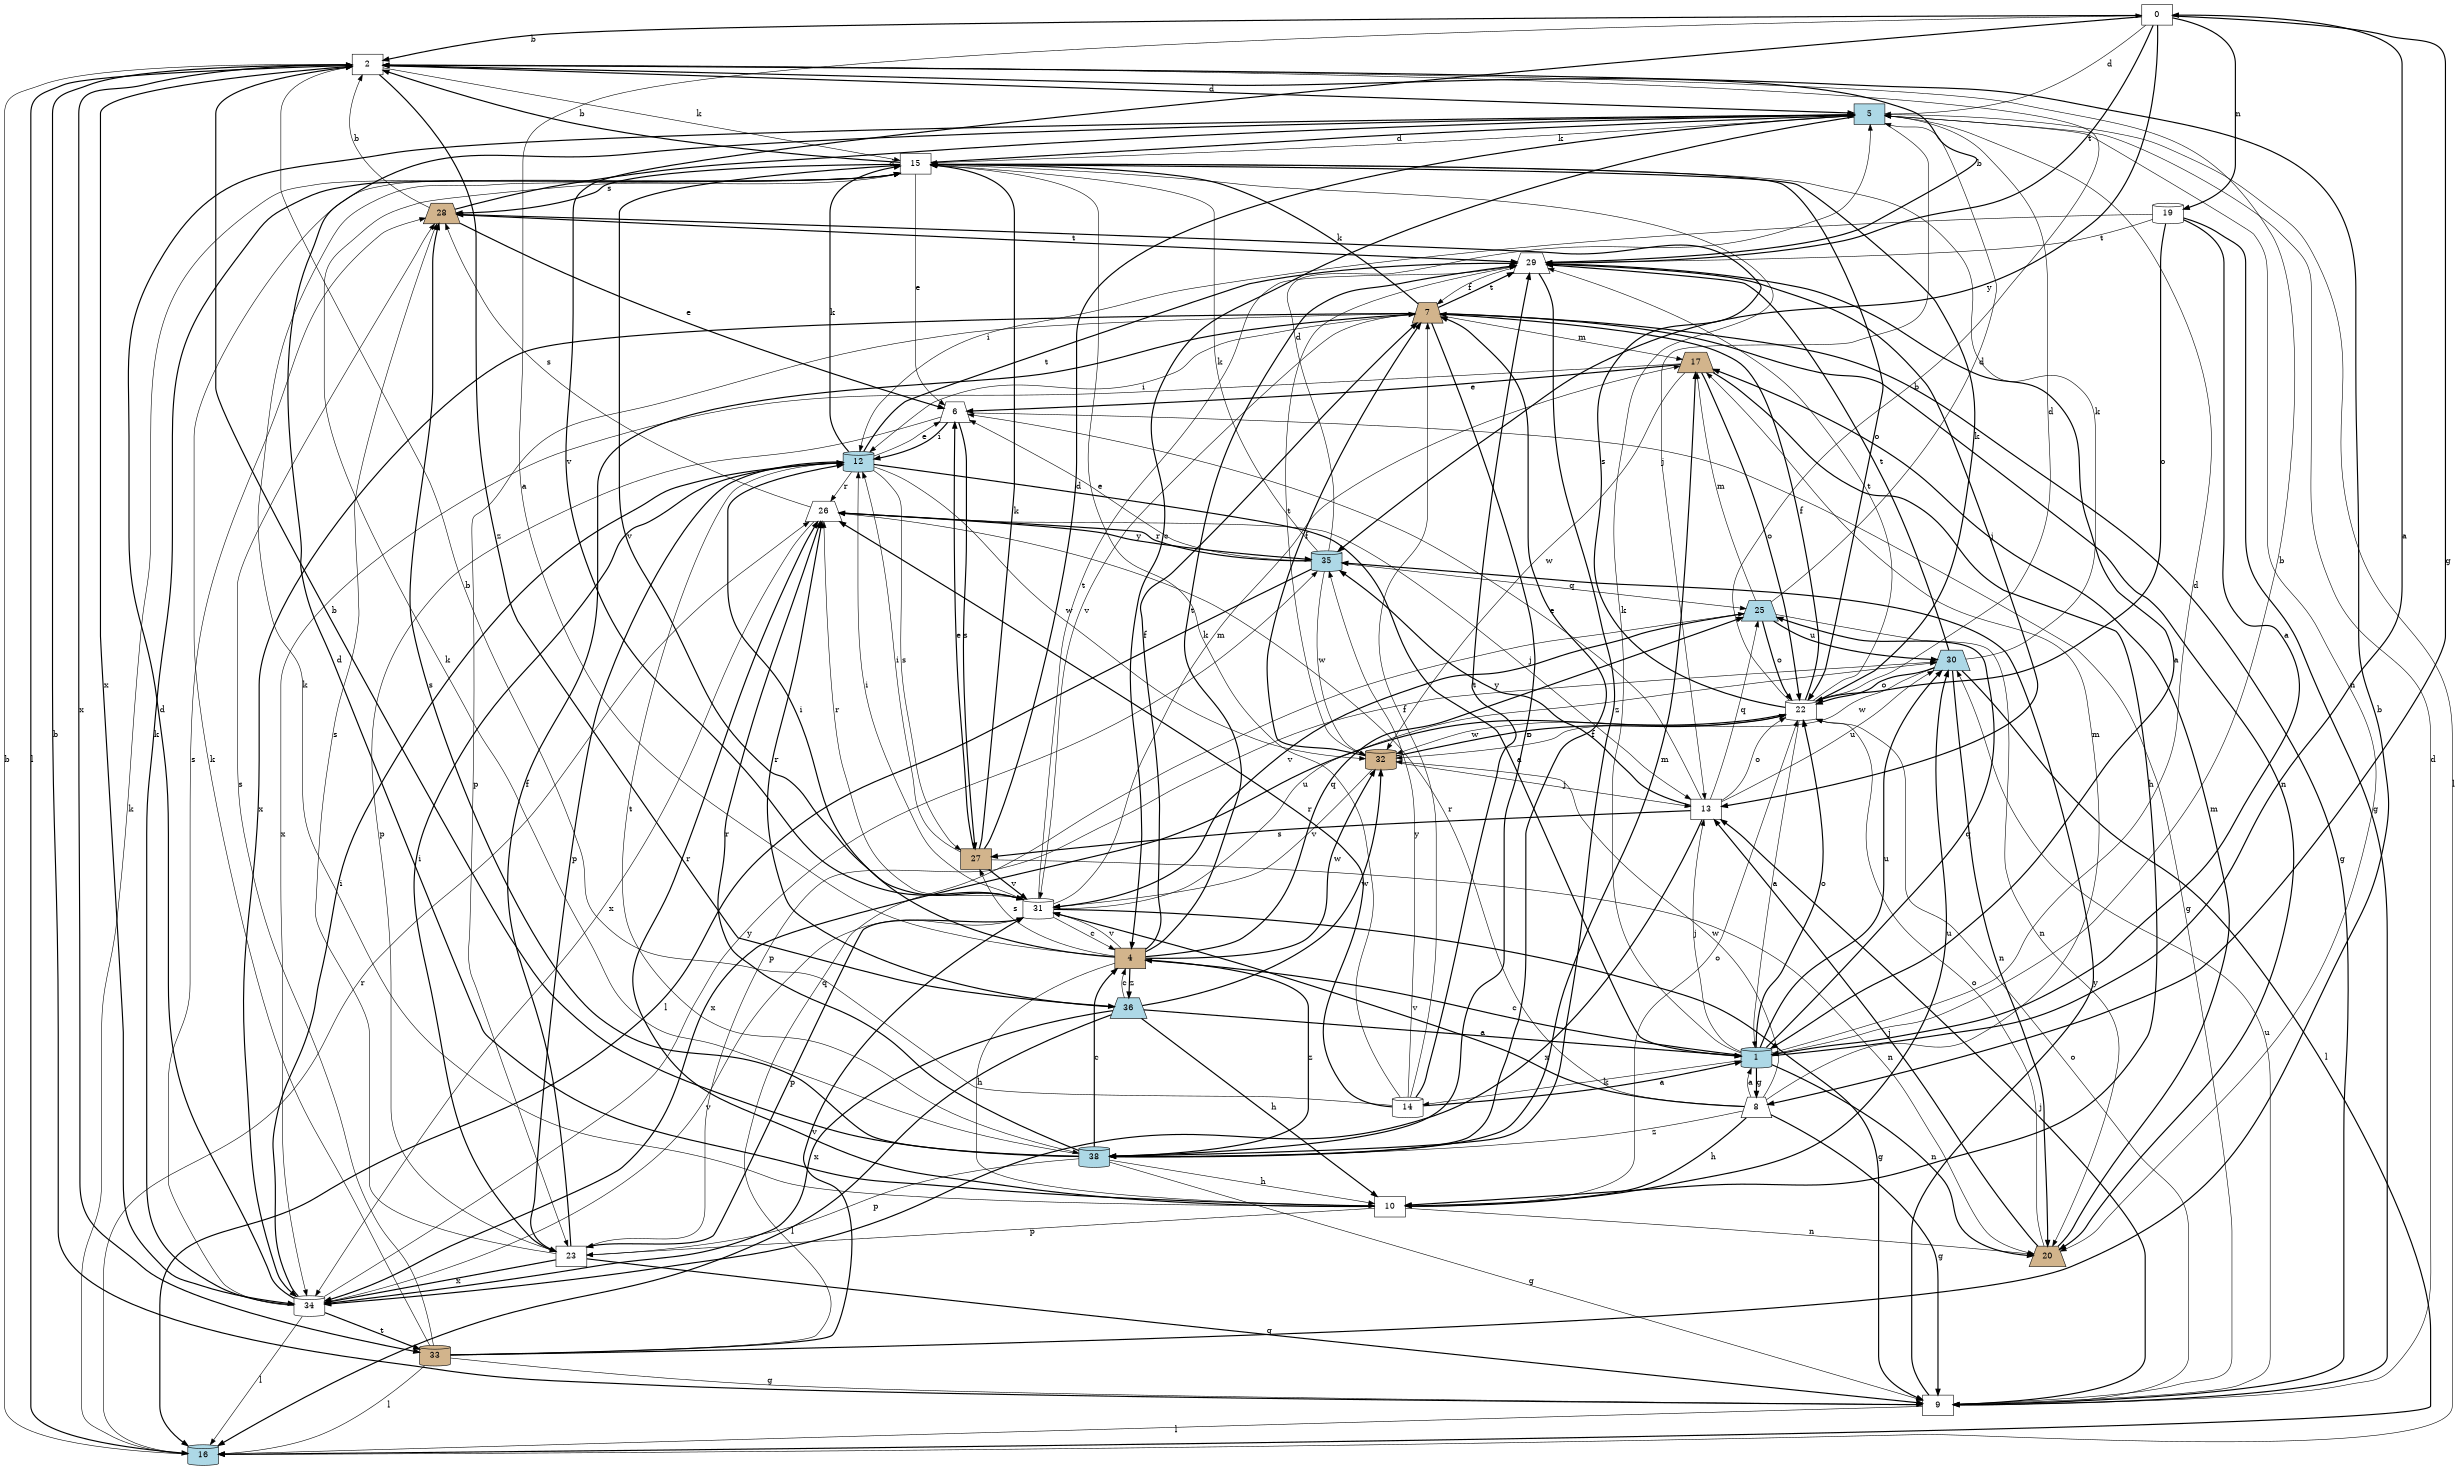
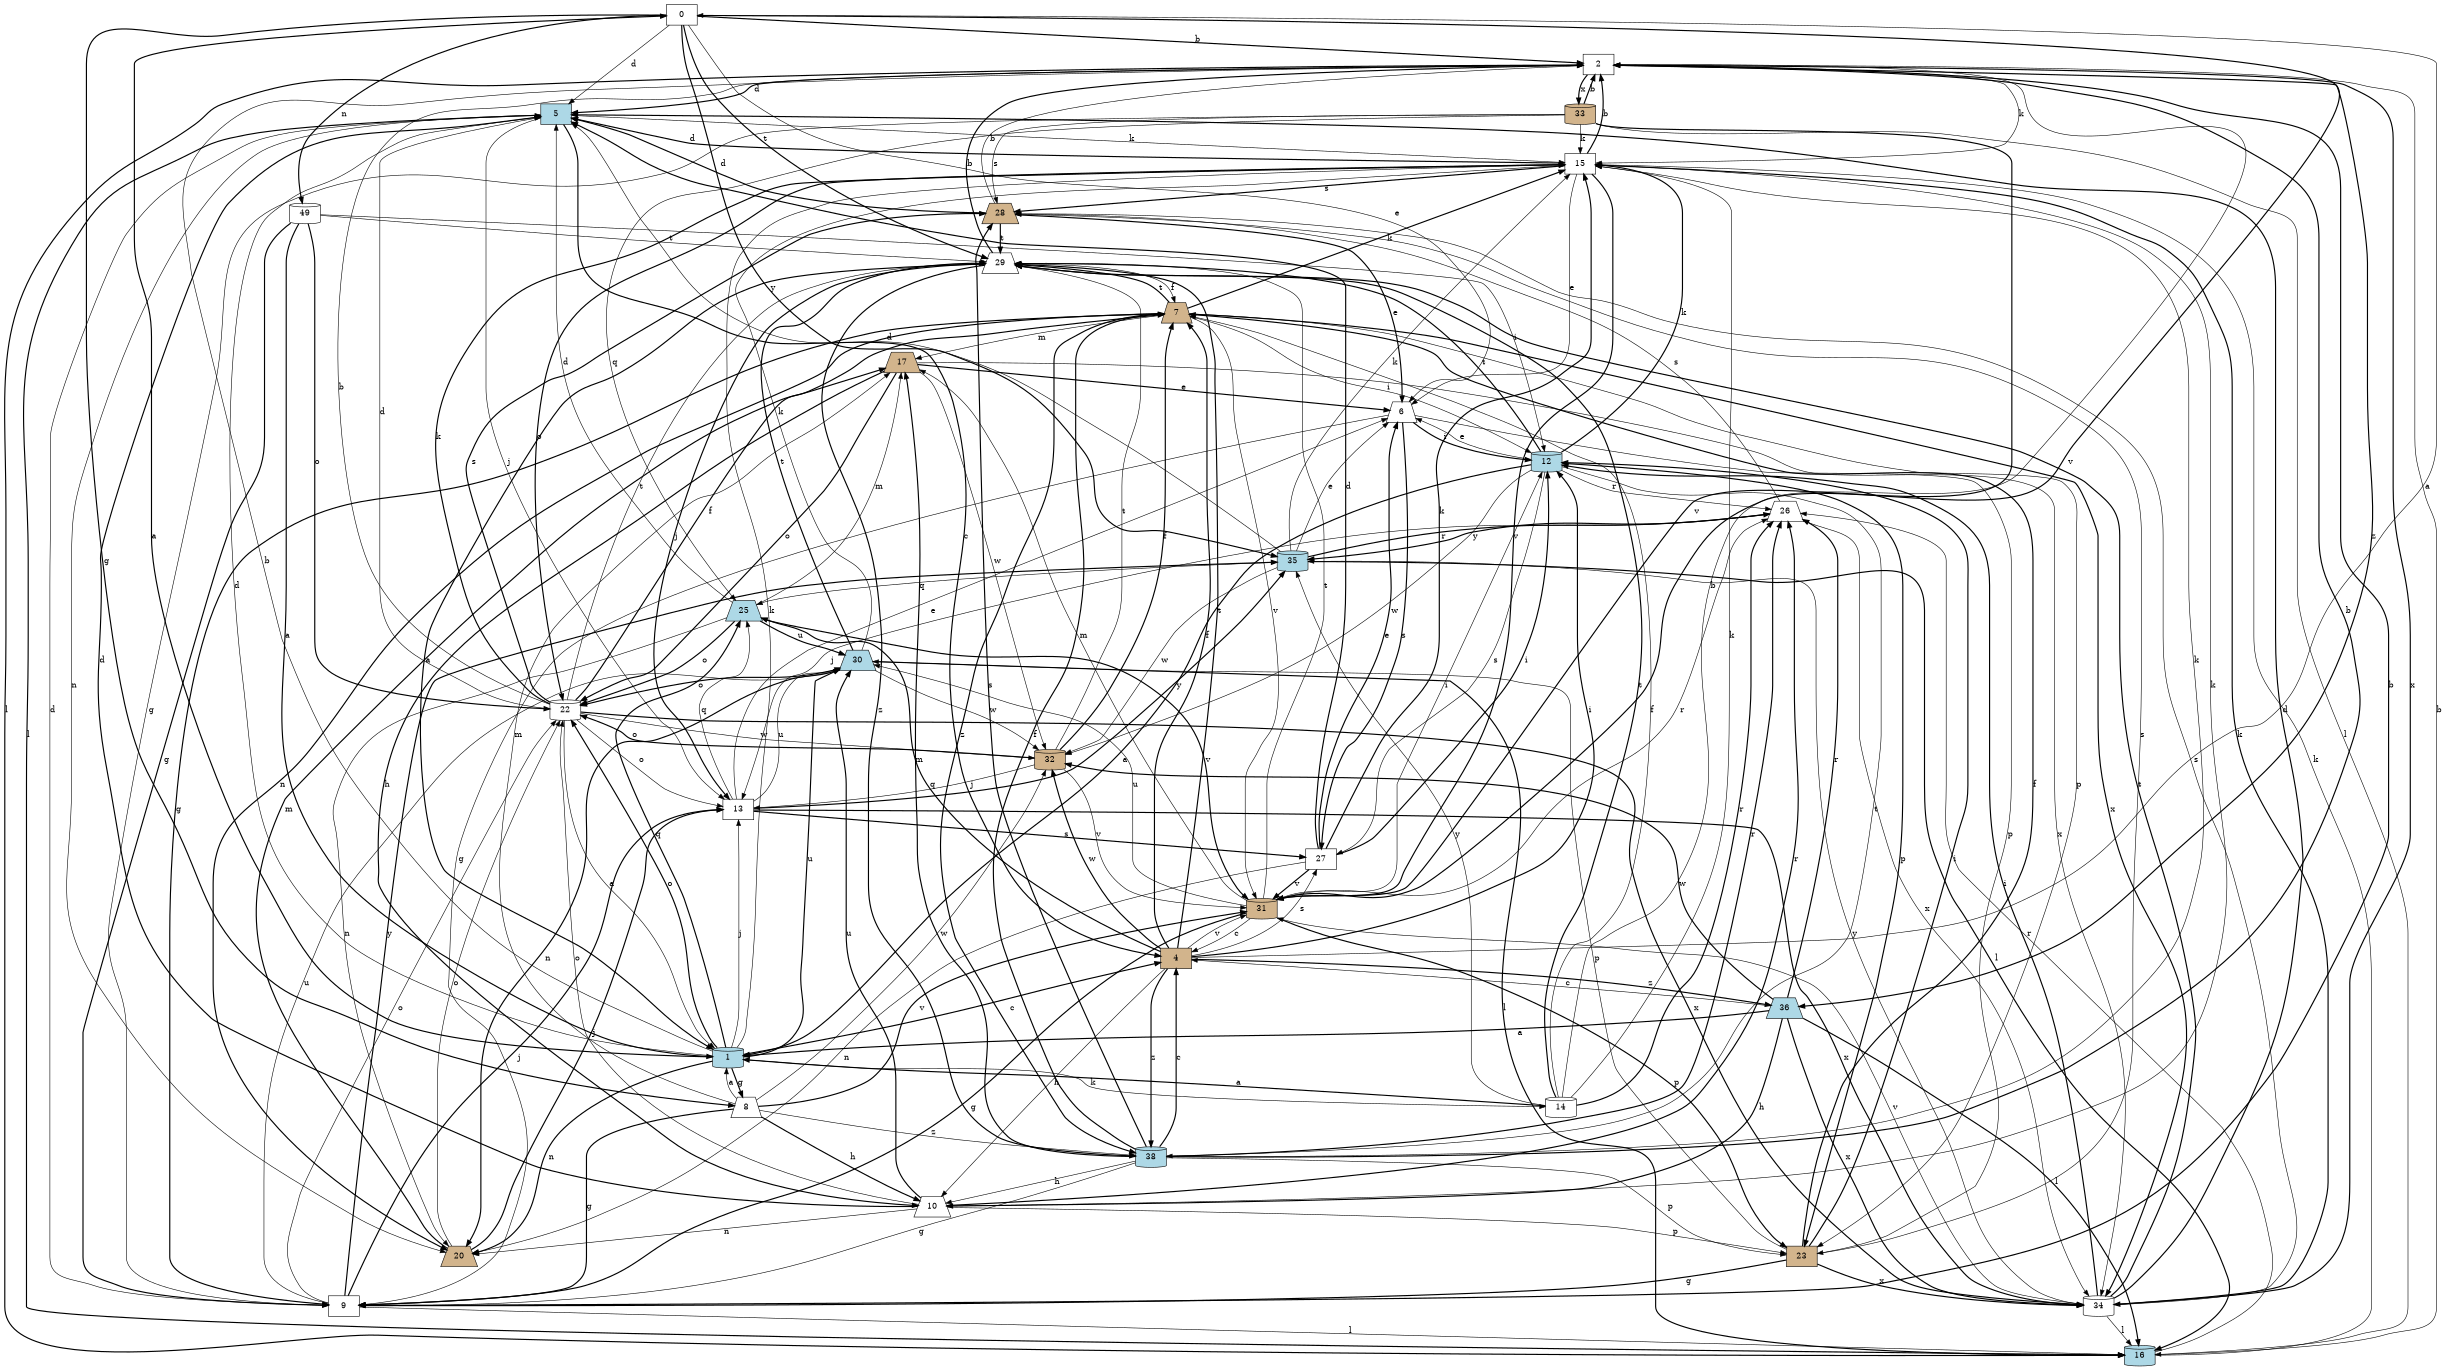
none -> (1099, 186)
(2168, 213) -> (305, 213)
(897, 674) -> (1505, 687)
(1374, 722) -> none
(1751, 760) -> (642, 772)
(976, 859) -> (1321, 859)
(1038, 909) -> (1262, 909)
(1390, 1207) -> (932, 1207)
(571, 1256) -> (1802, 1256)
(370, 1330) -> (1973, 440)
(2169, 1441) -> (283, 1324)
